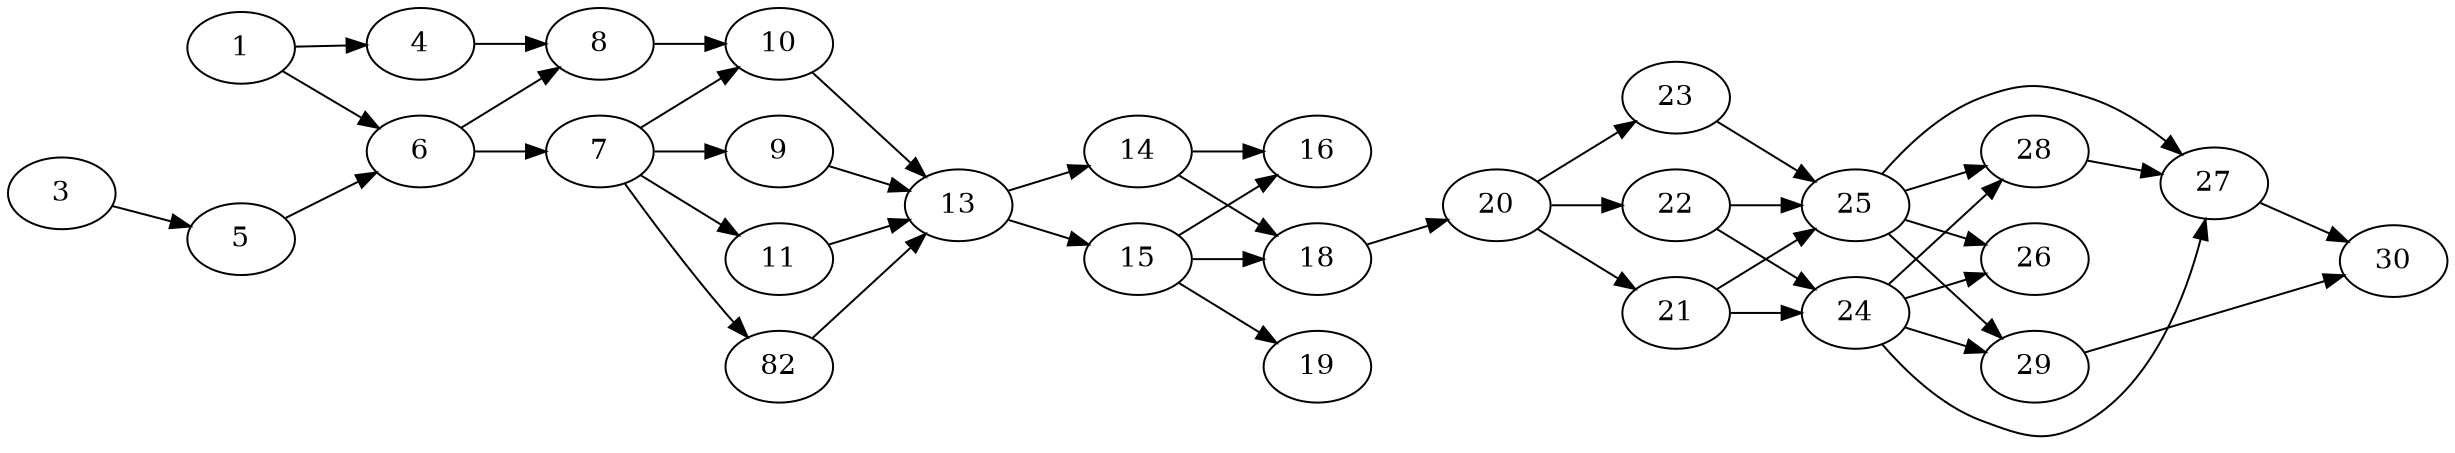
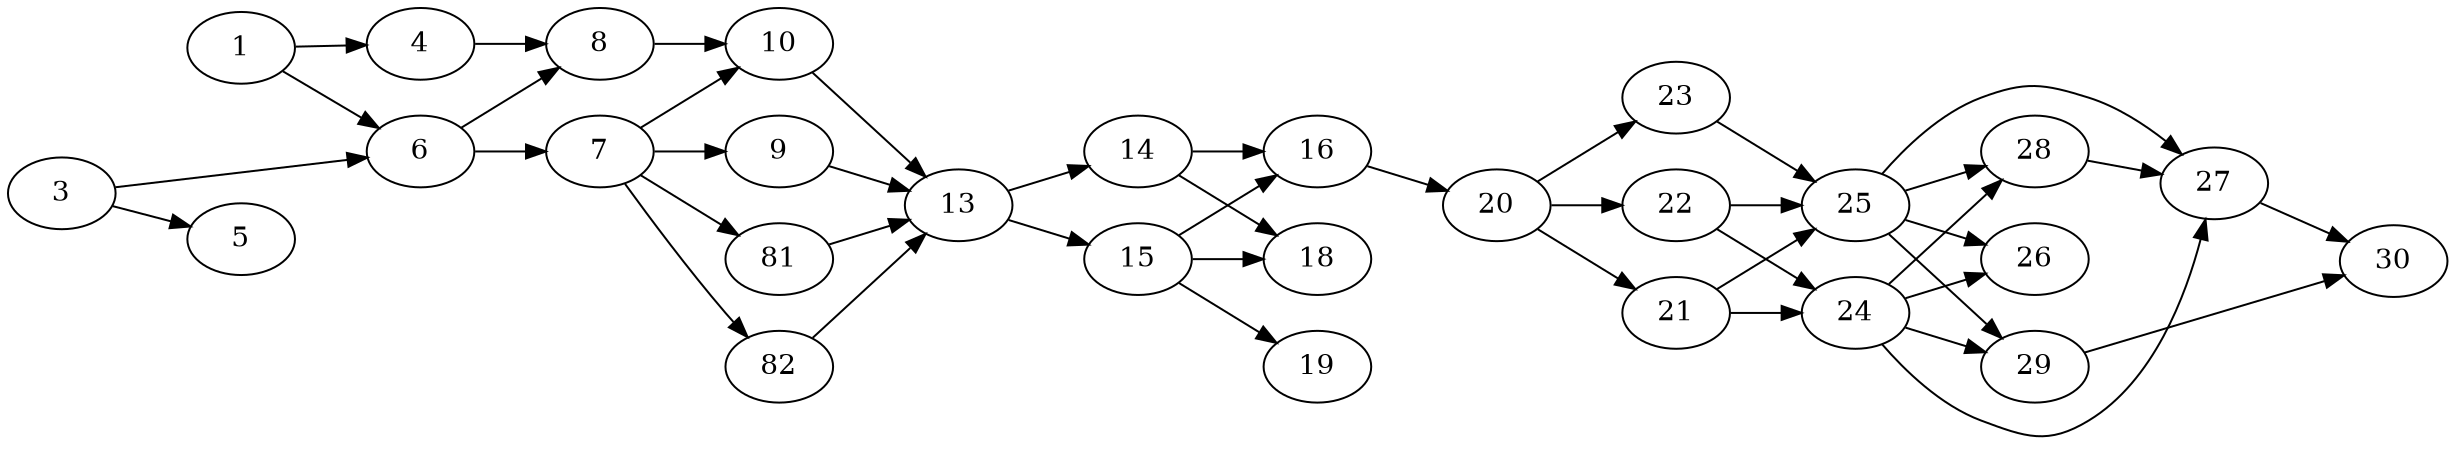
(322, 200) -> (231, 174)
(1398, 235) -> (1398, 175)
(779, 259) -> (779, 259)
